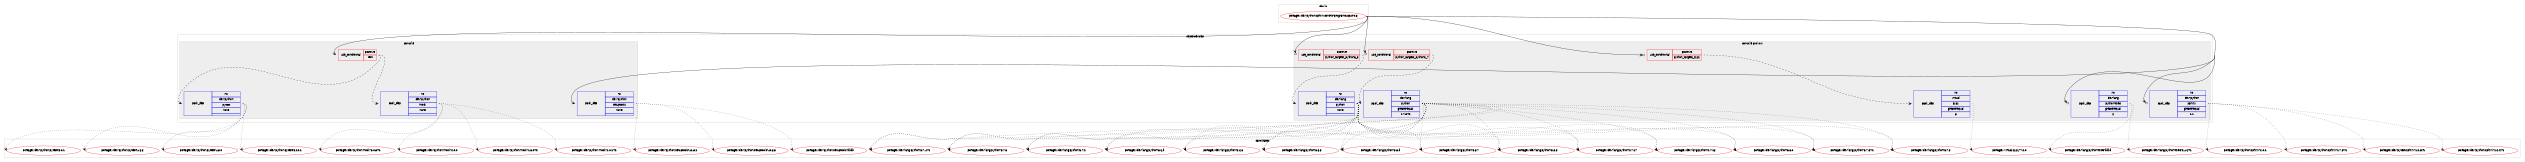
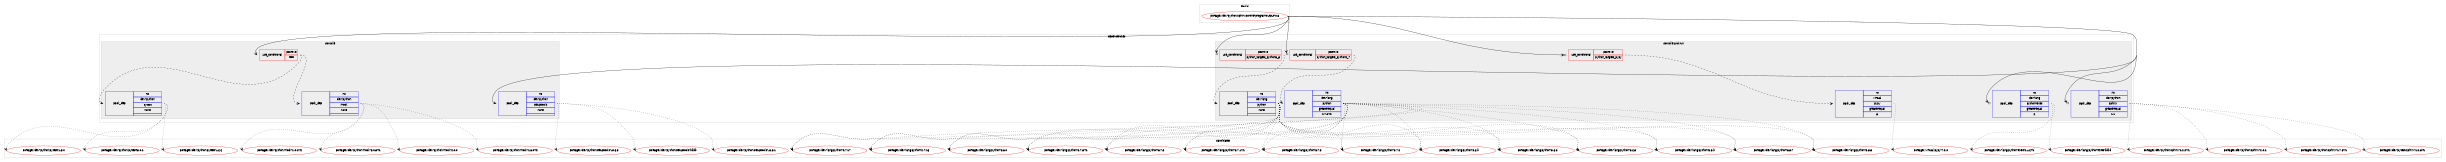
(280, 151) -> none
